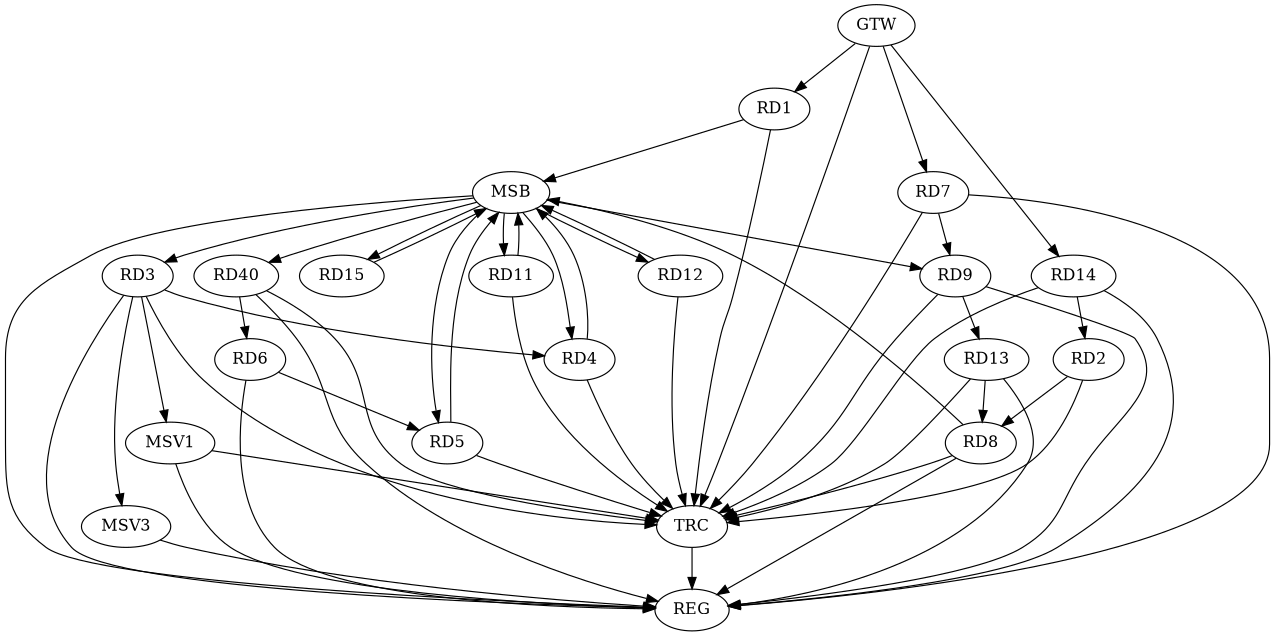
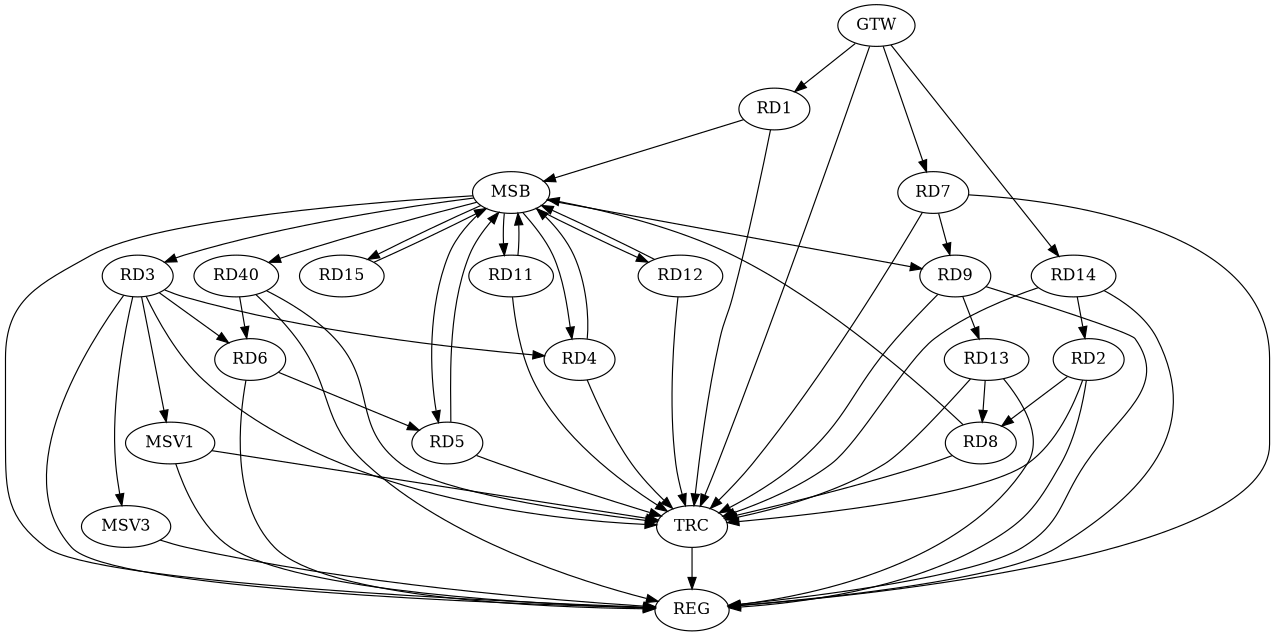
none -> (189, 314)
(842, 523) -> (961, 557)
